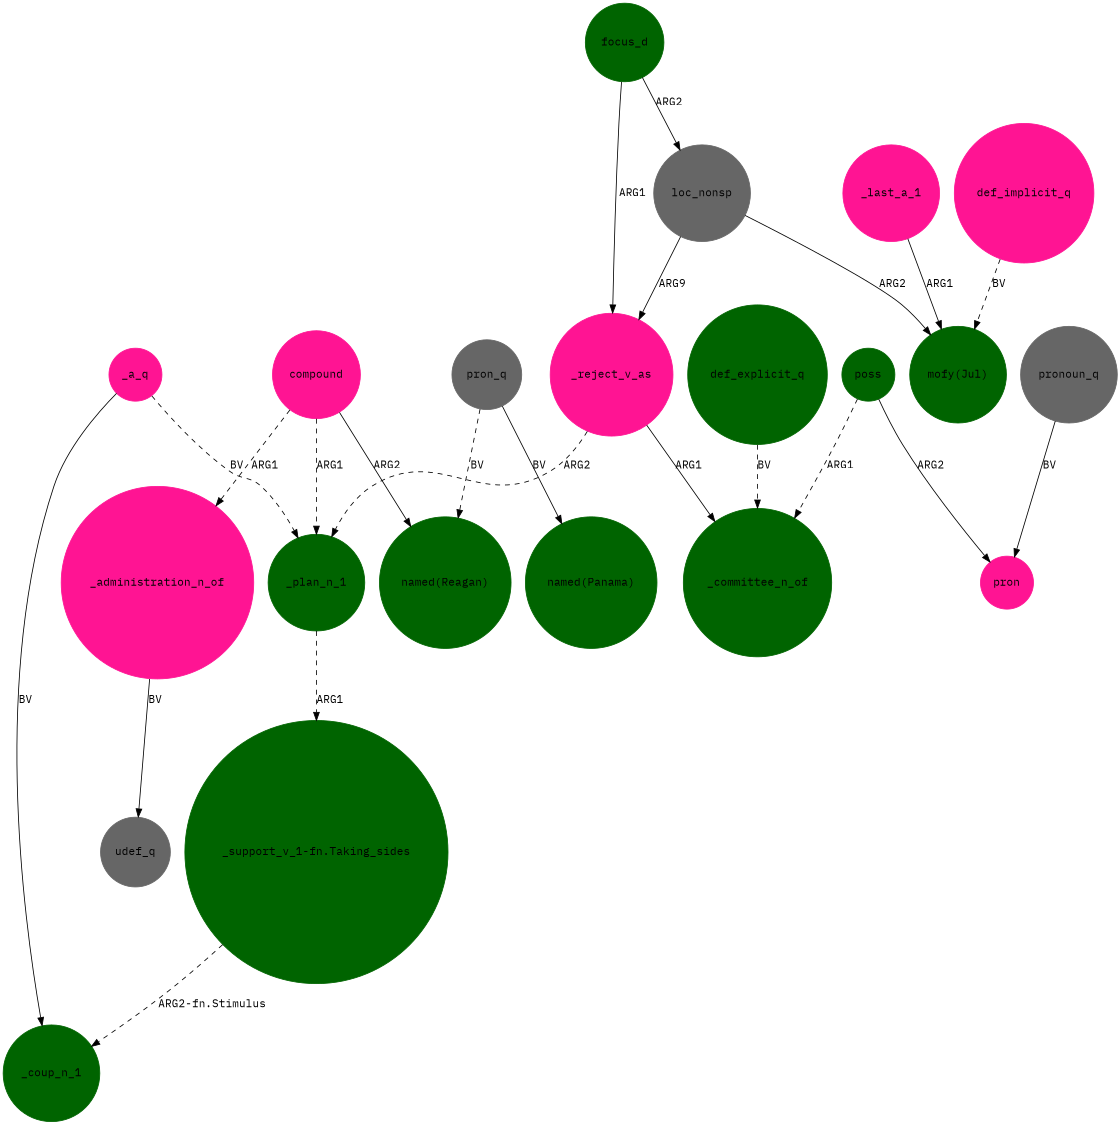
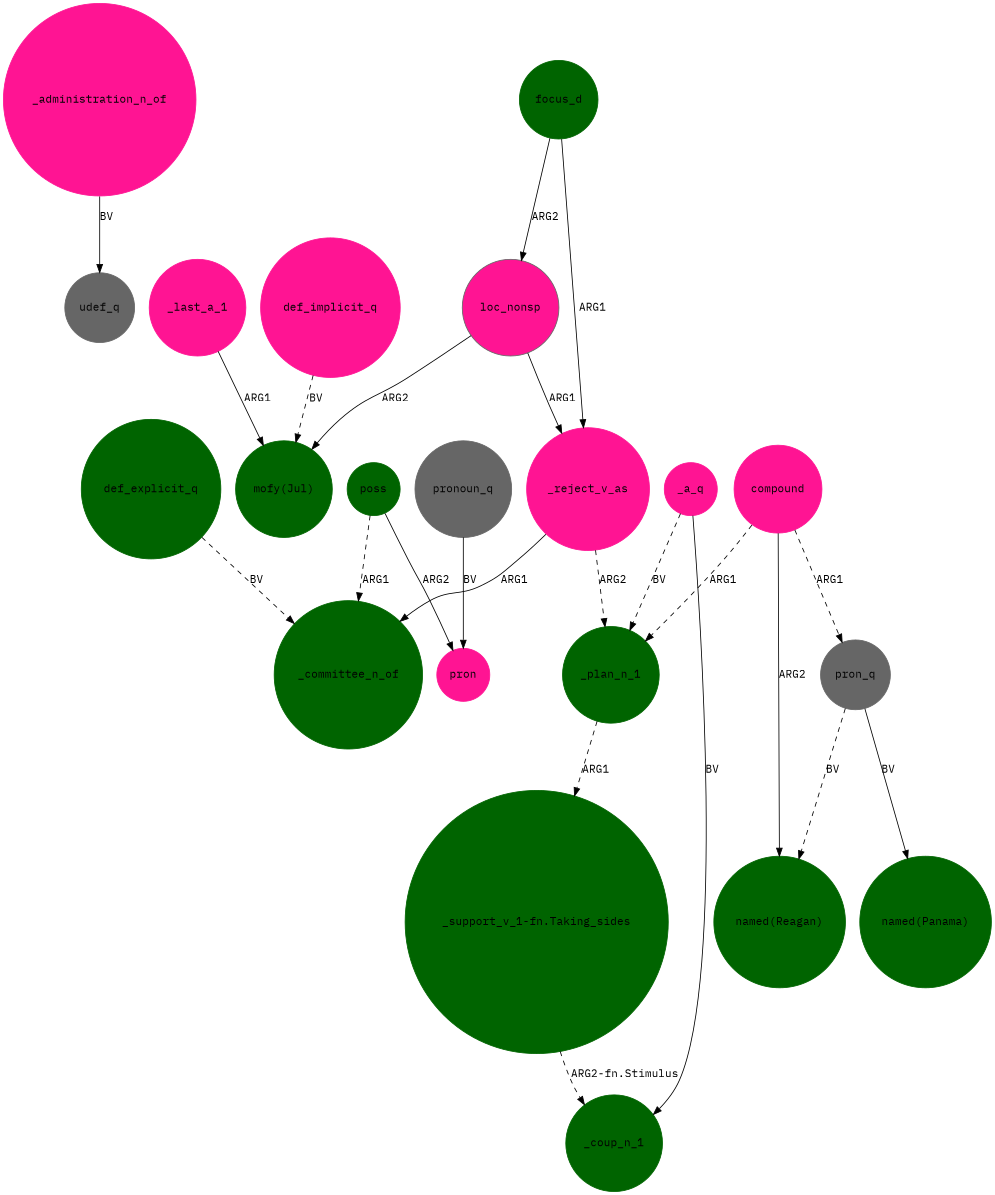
(702, 193) -> (511, 308)
(673, 284) -> (563, 398)
(255, 455) -> (817, 582)
